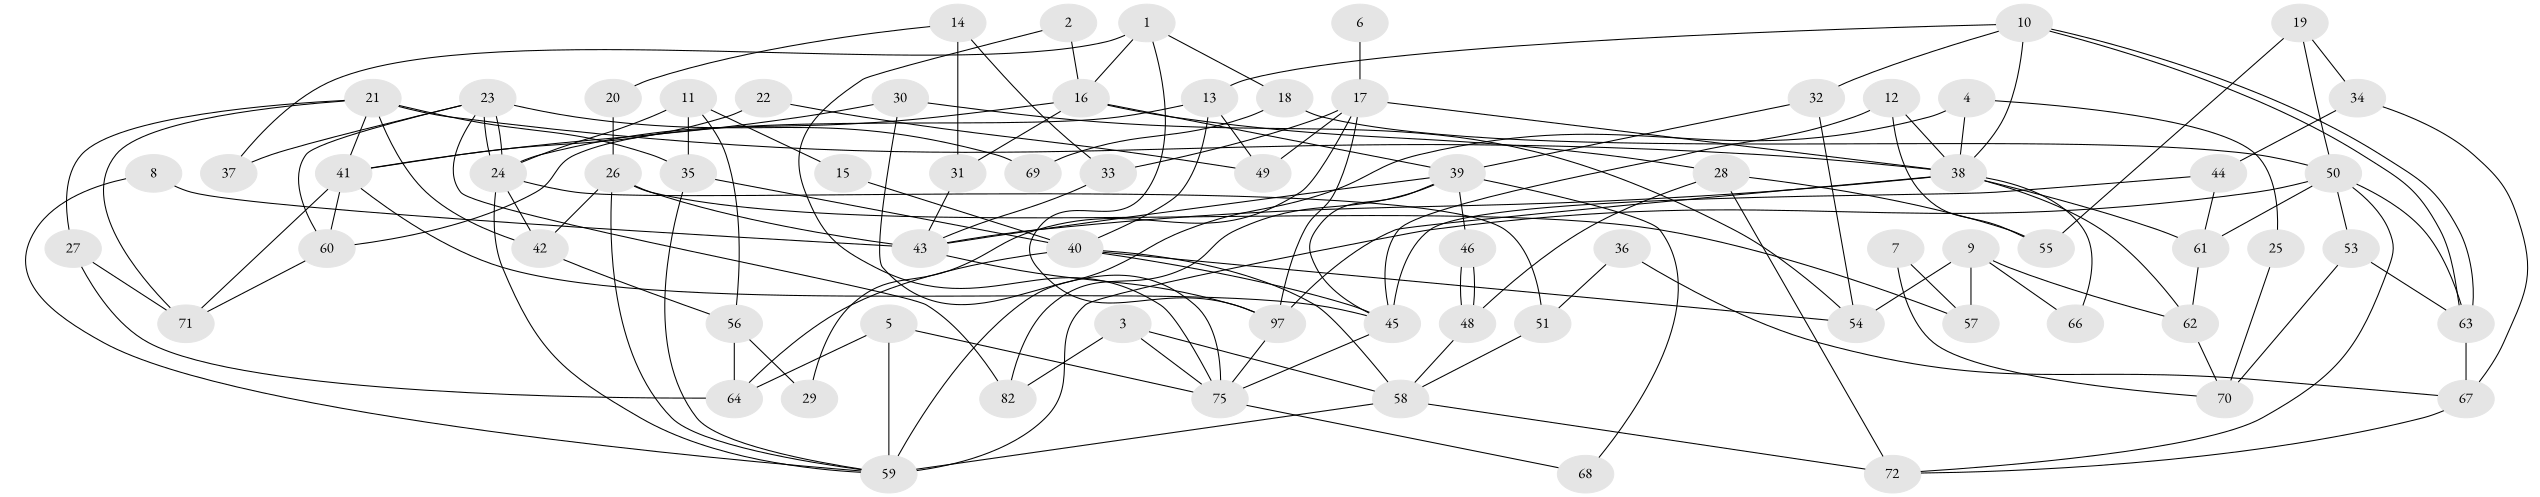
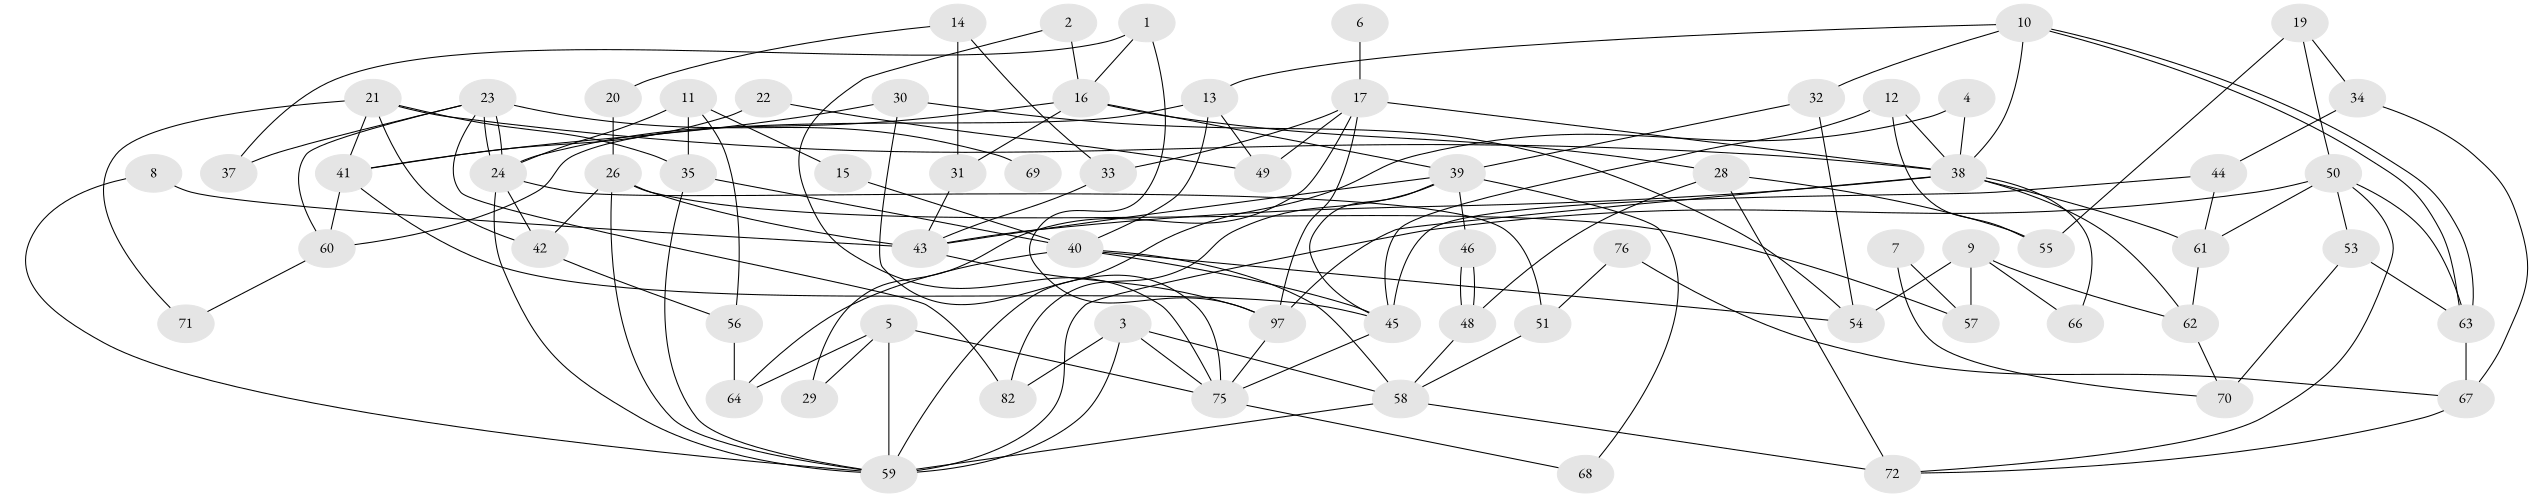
(1285, 98) -> none
(73, 249) -> none
(265, 249) -> none
(1622, 249) -> (1622, 249)
(2276, 249) -> none
(766, 356) -> (849, 361)
none -> (1043, 442)
